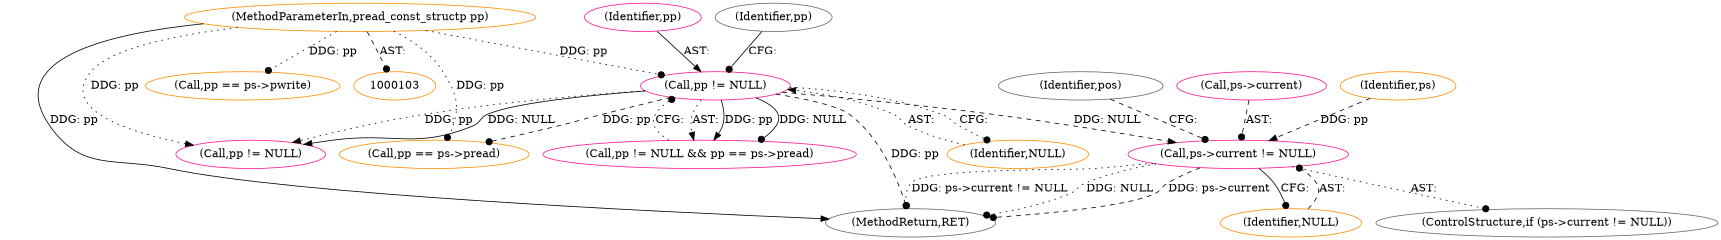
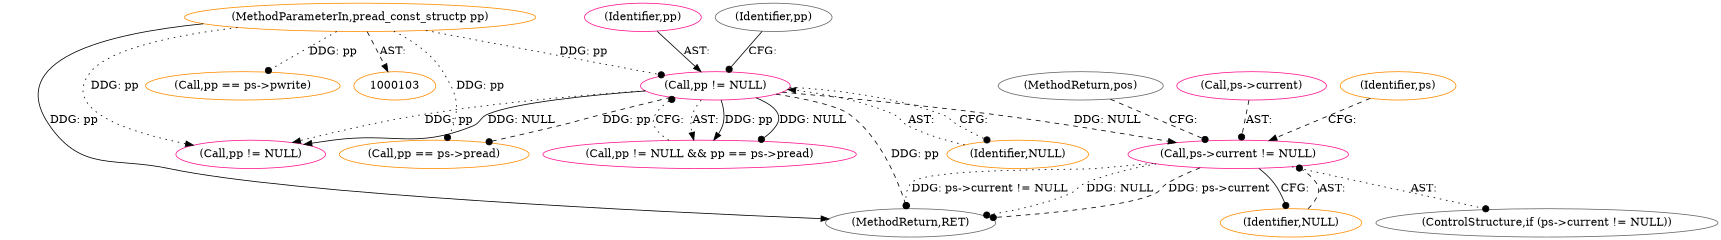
(376, 49) -> (376, 49)
(1081, 86) -> (1081, 86)
(1344, 120) -> (1344, 120)
